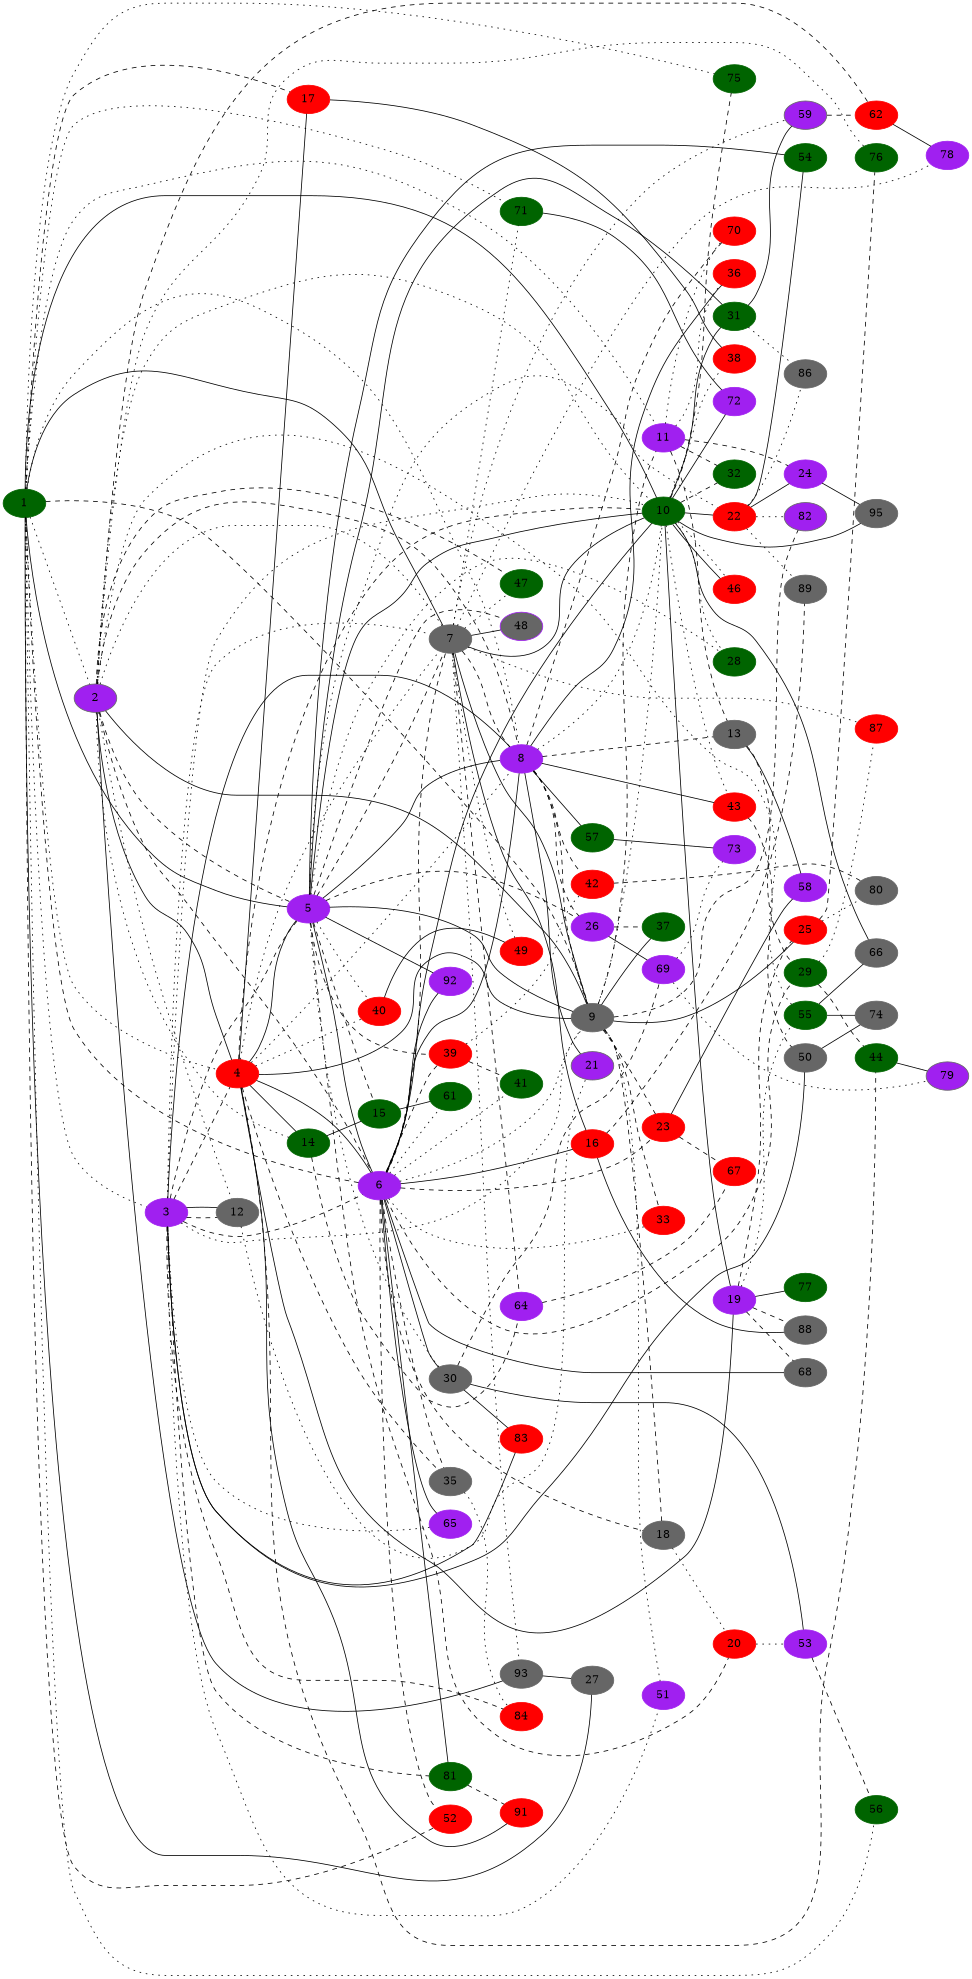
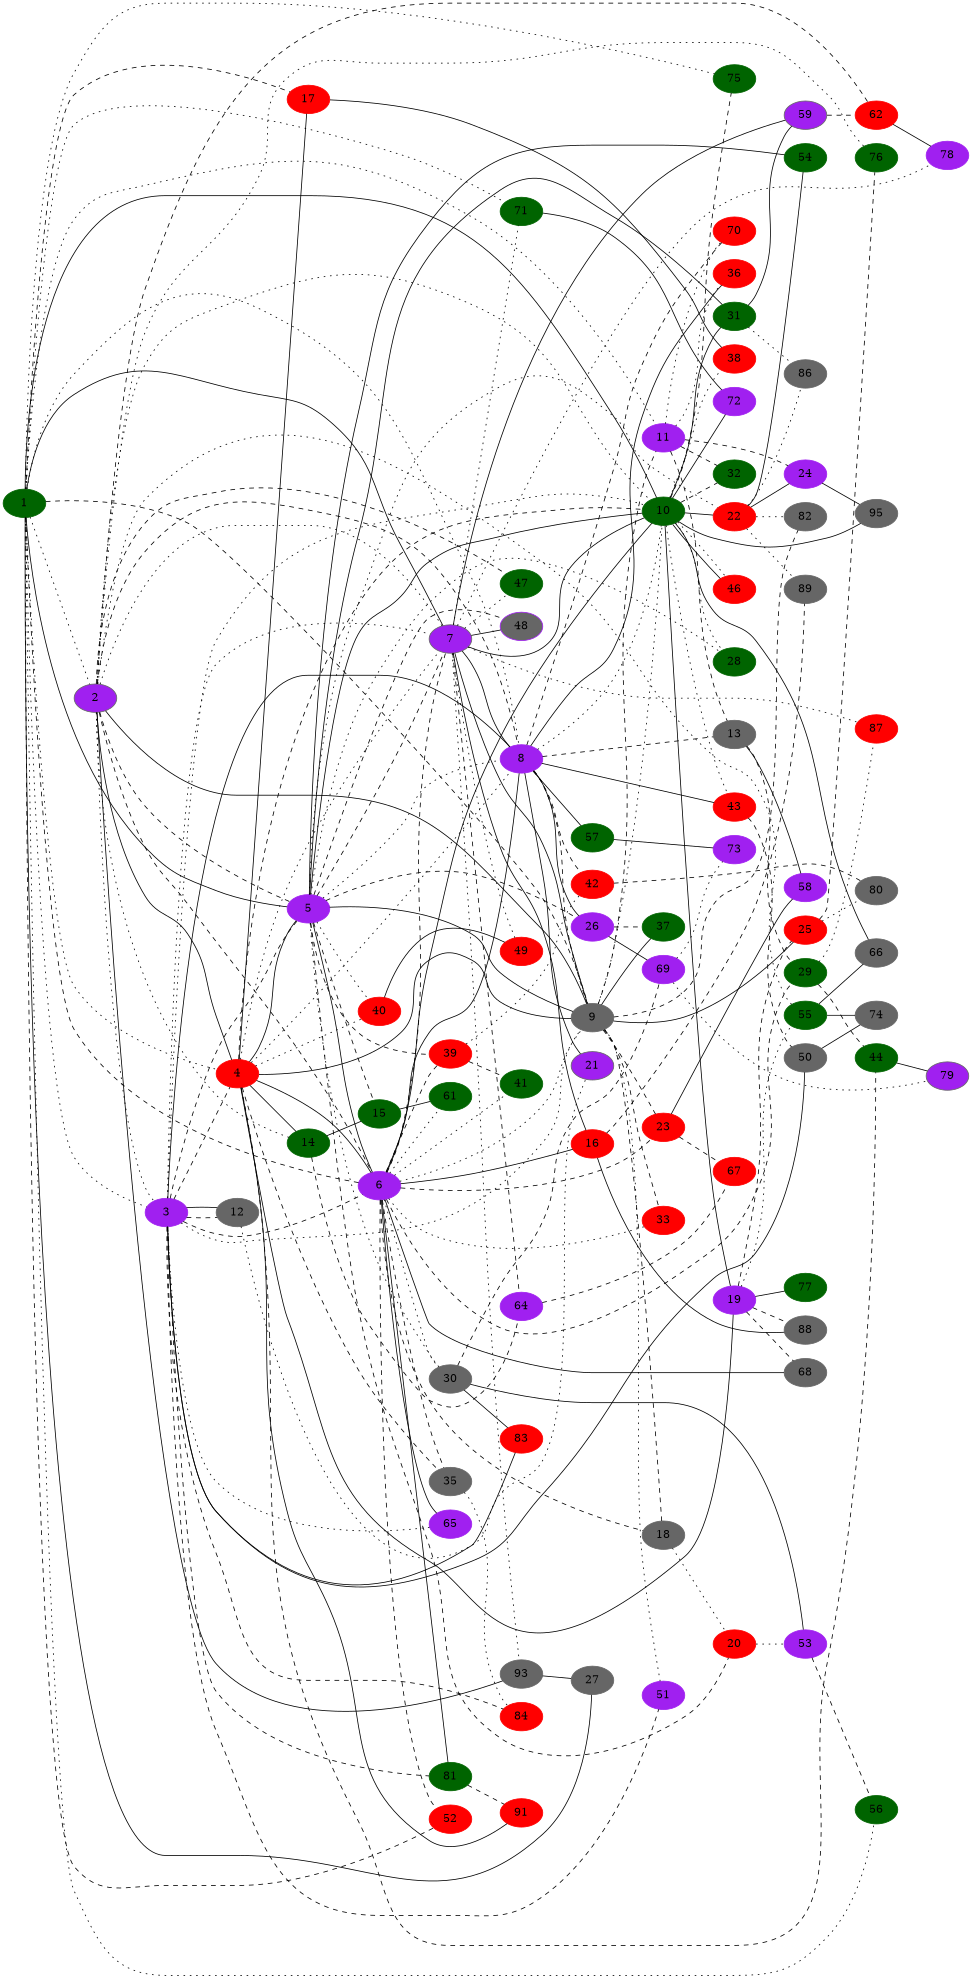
(544, 336) -> (544, 336)
(805, 517) -> (805, 517)
(450, 639) -> (450, 639)
(486, 699) -> (486, 699)
(403, 823) -> (403, 823)
(556, 843) -> (556, 843)
(152, 959) -> (109, 959)
(450, 981) -> none
(408, 1285) -> (408, 1285)
(244, 1801) -> (244, 1801)
